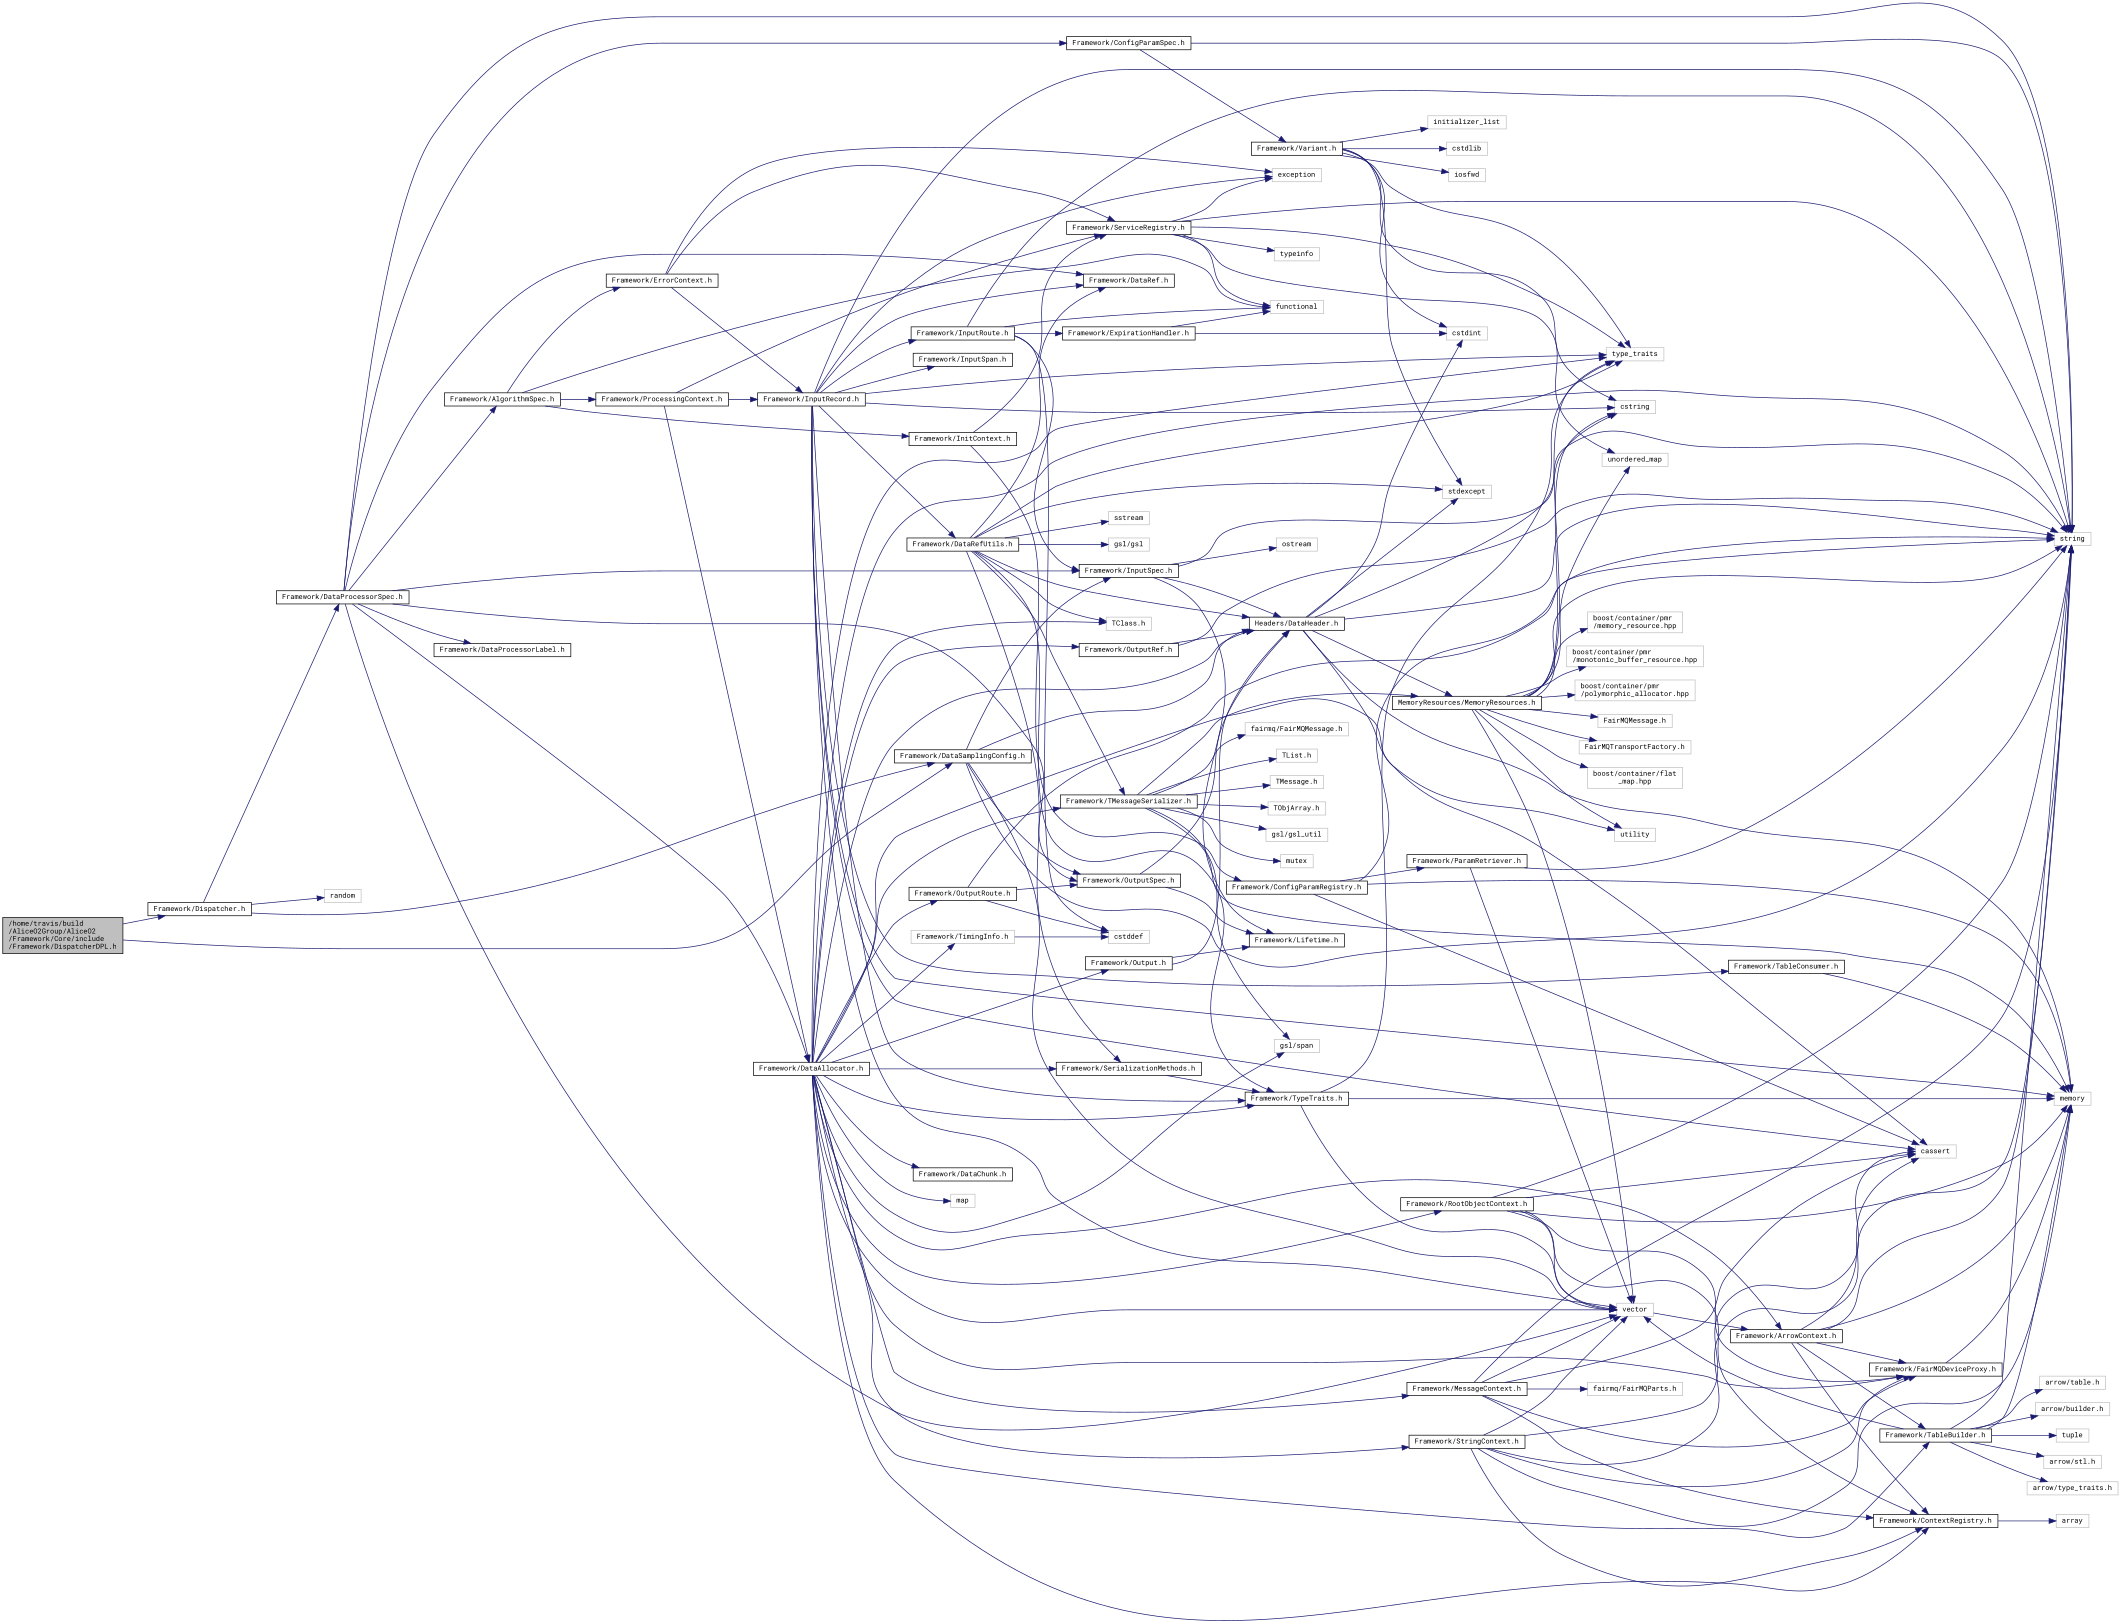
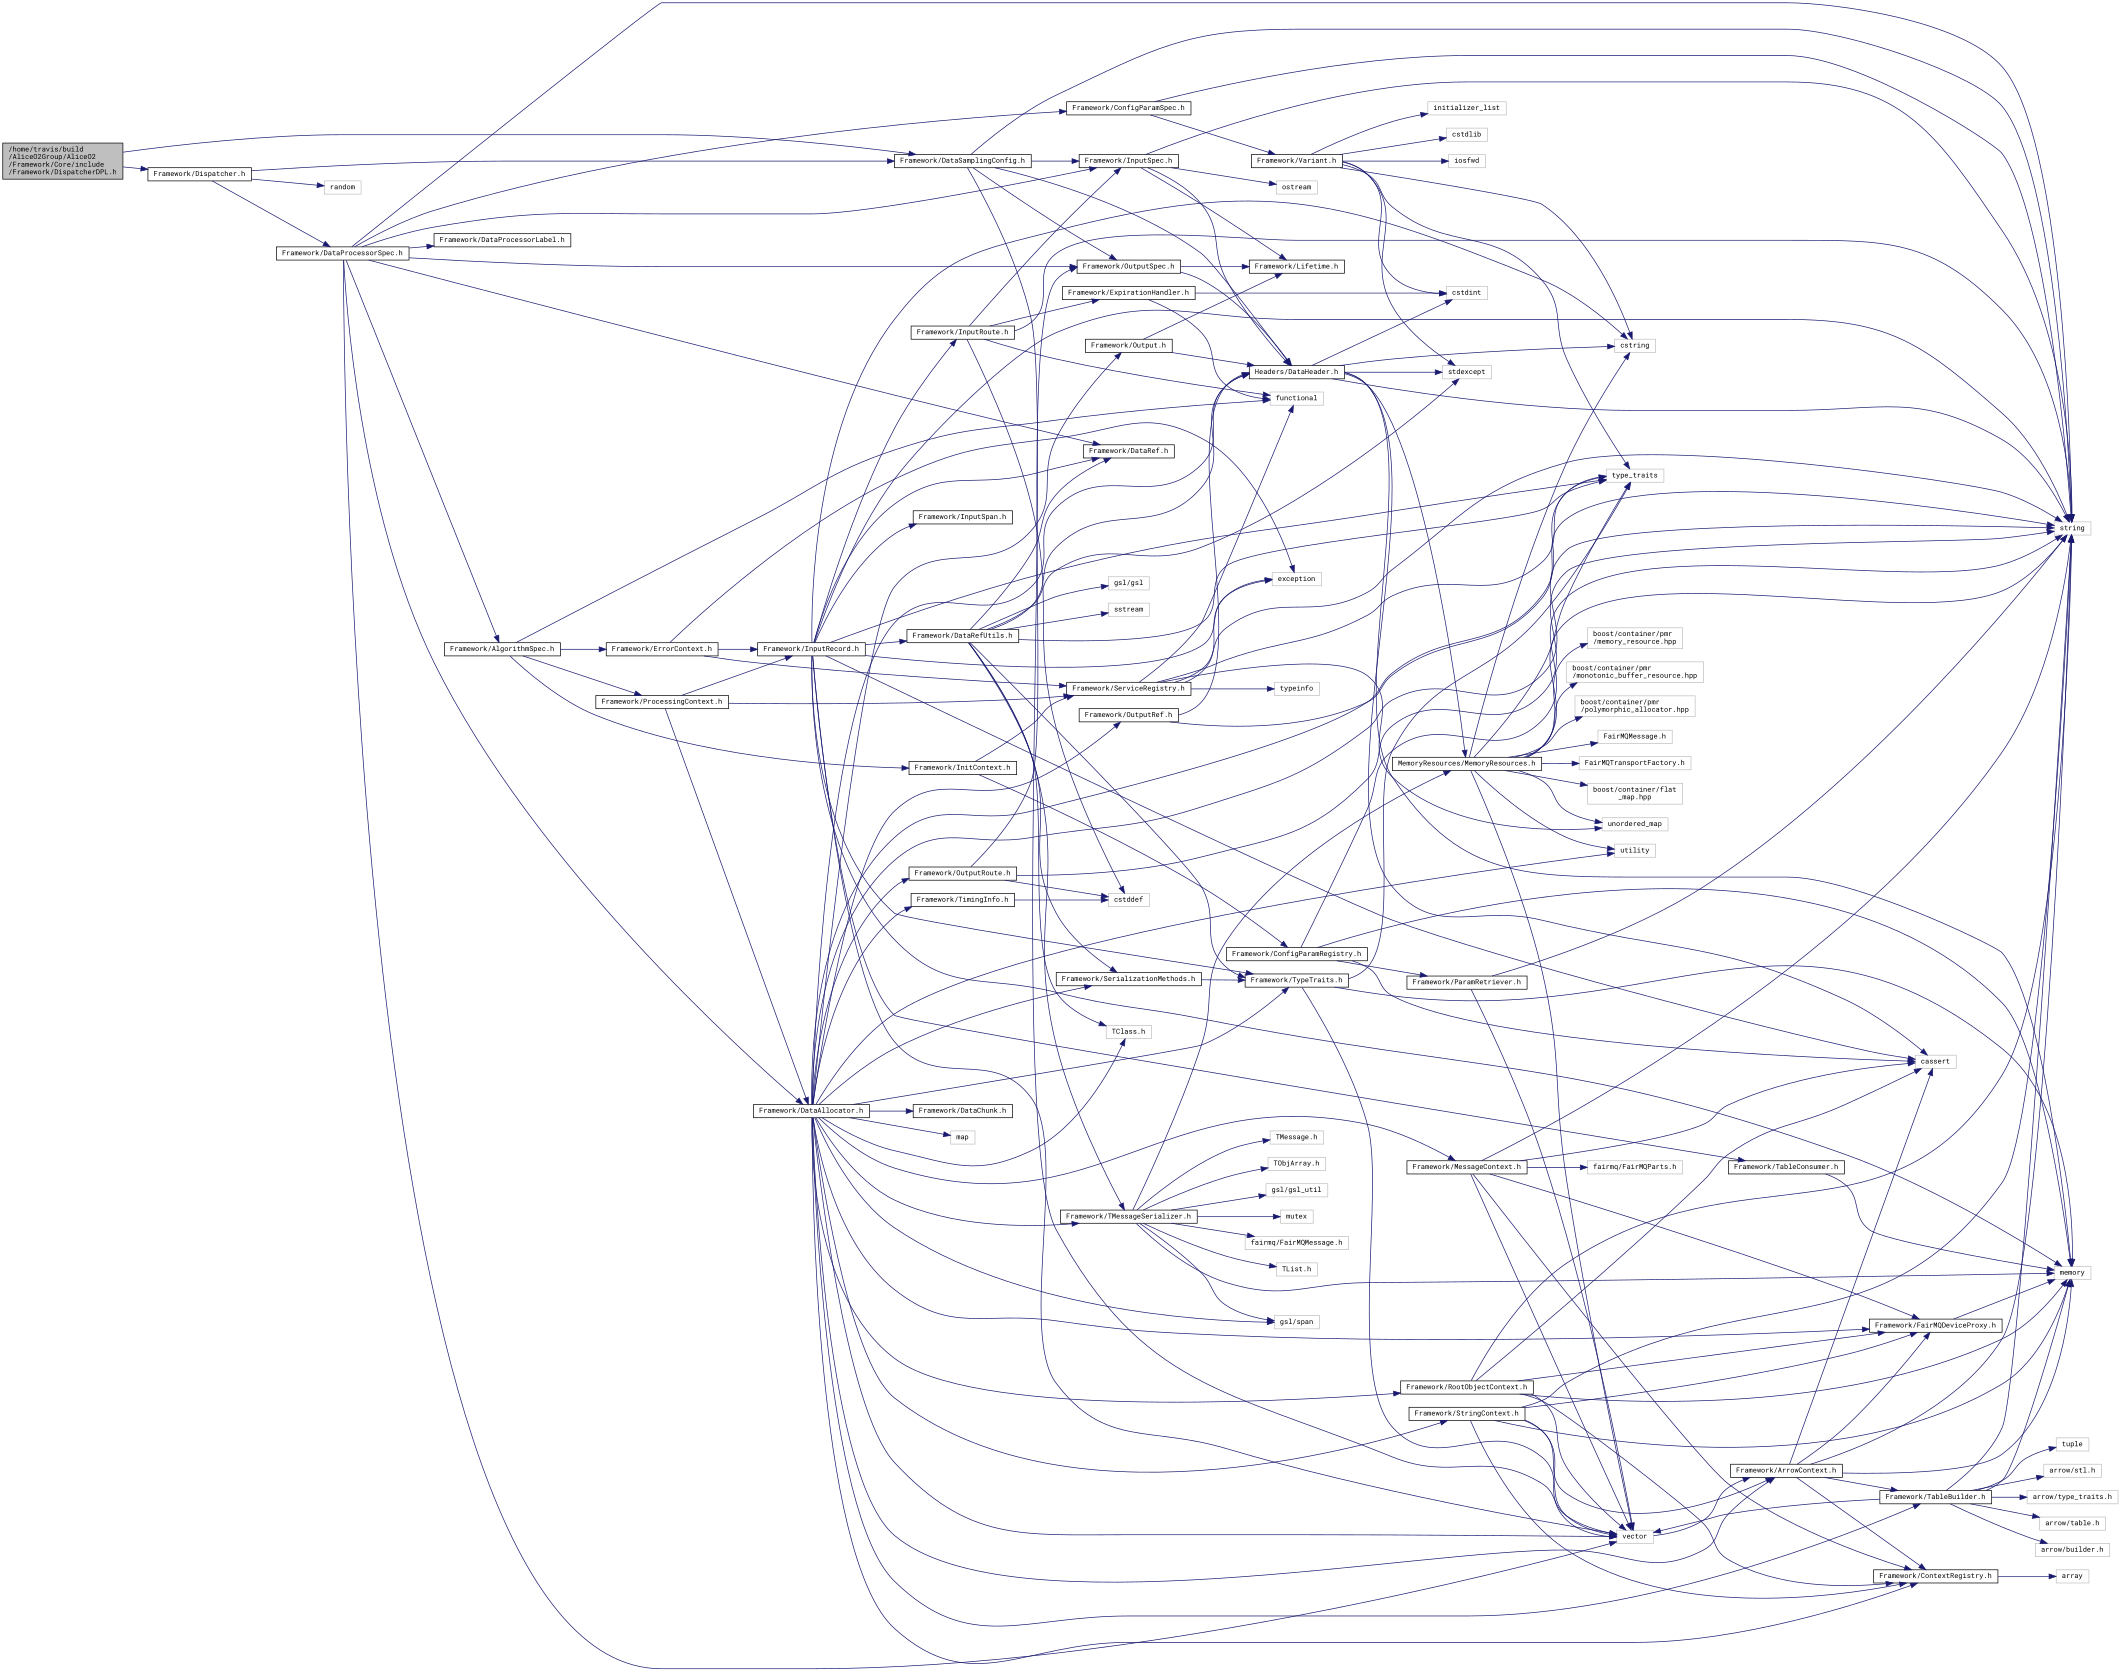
(963, 937) -> (963, 900)
(1725, 1305) -> (1614, 1511)
